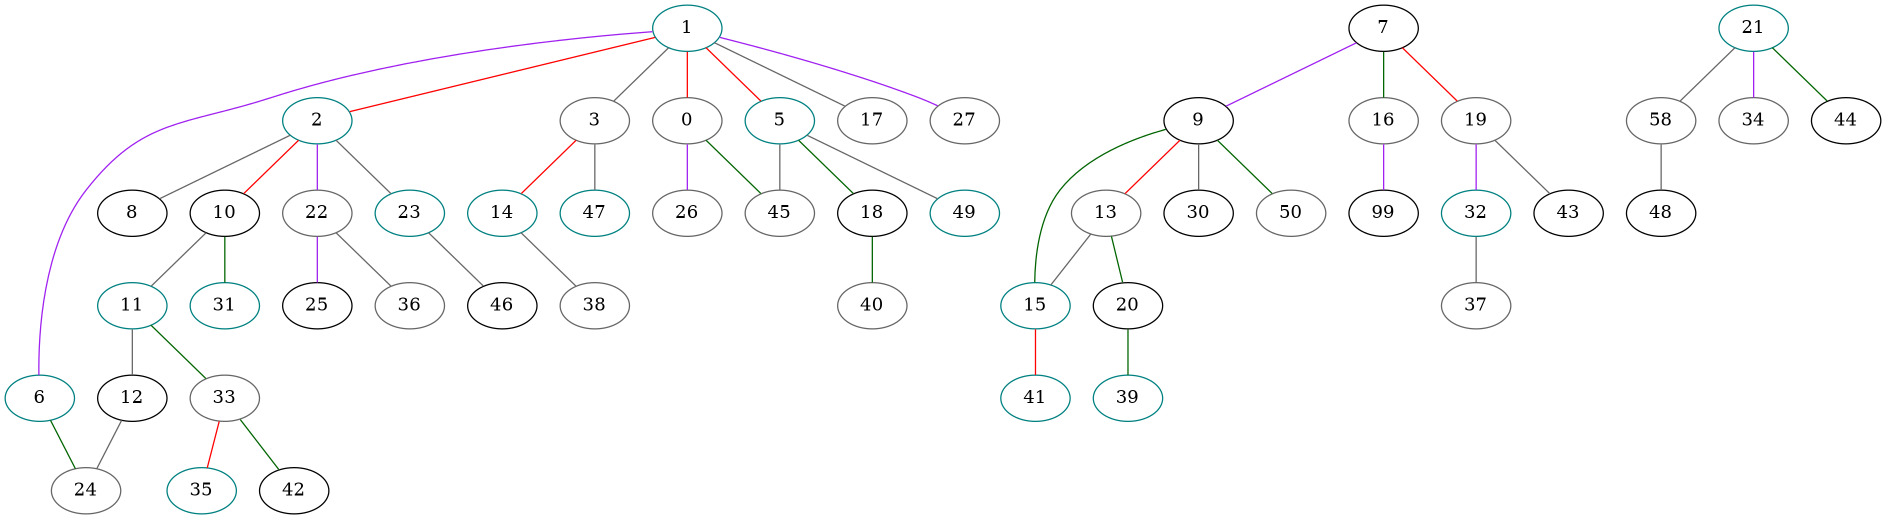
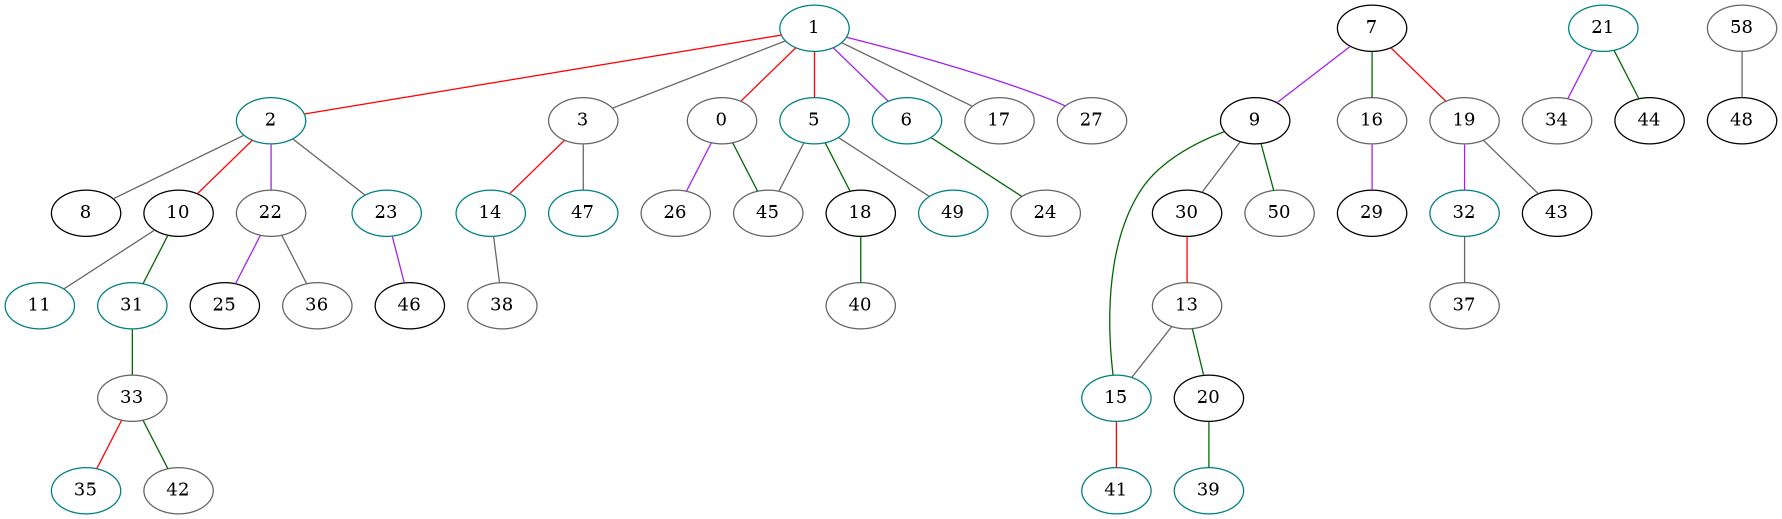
(1708, 74) -> none
(1153, 167) -> (1187, 260)
(1384, 213) -> (1372, 213)
(456, 259) -> (398, 260)
(178, 352) -> (132, 352)
(132, 398) -> none
(294, 491) -> (179, 491)
